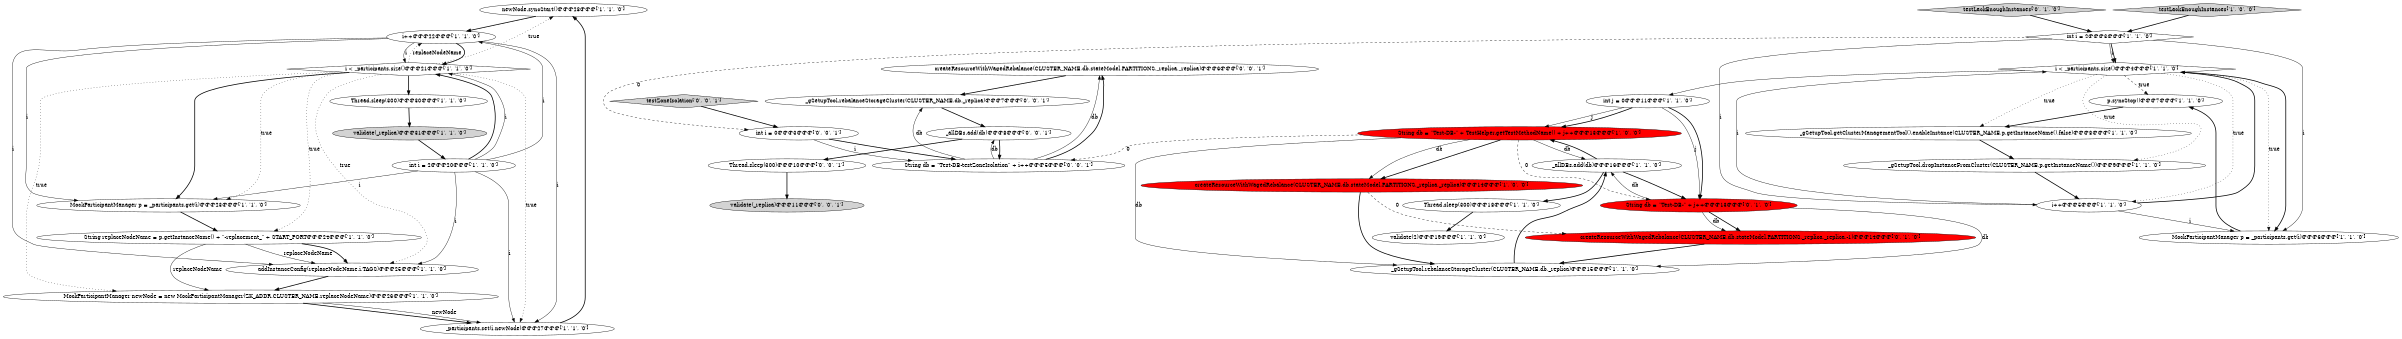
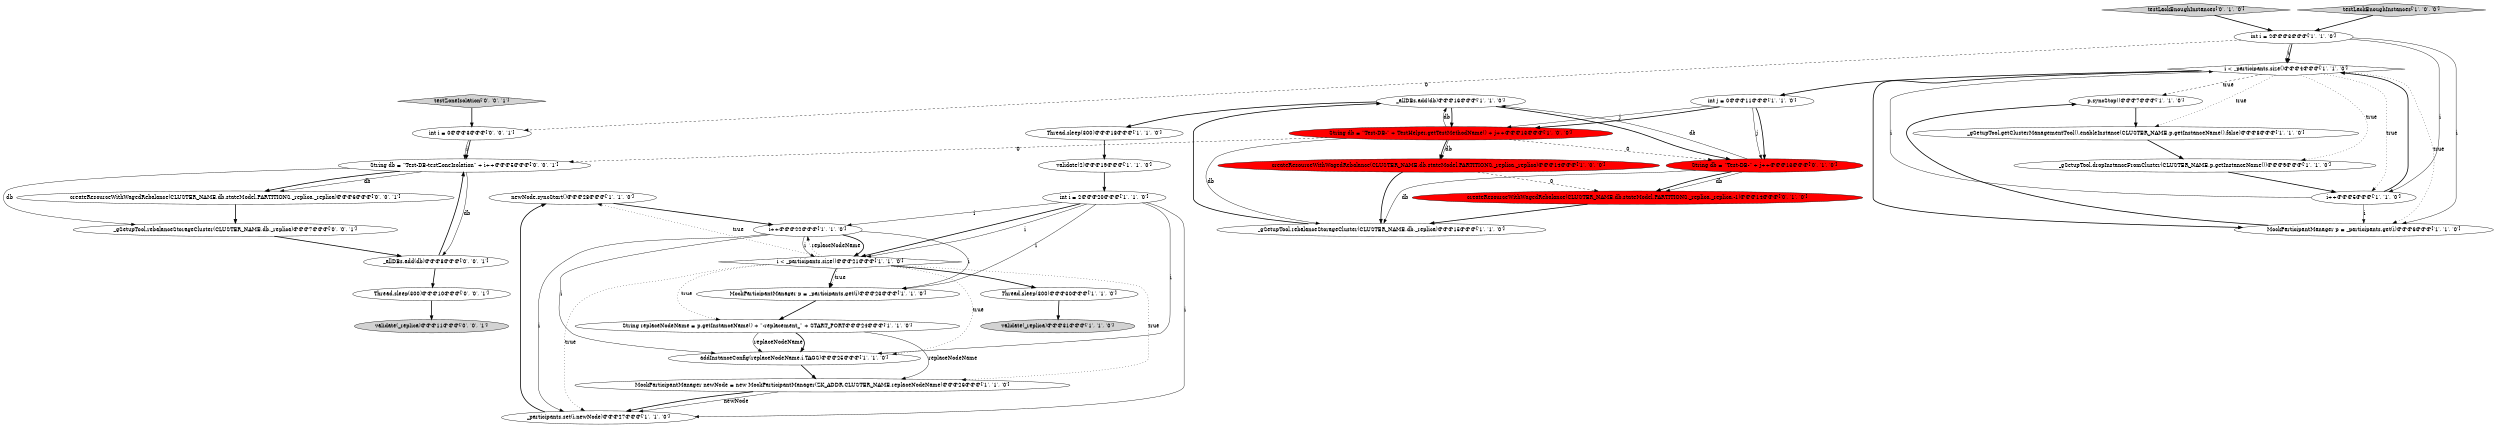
(2110, 37) -> (2294, 37)
(1848, 75) -> (1991, 76)
(430, 148) -> (1104, 180)
